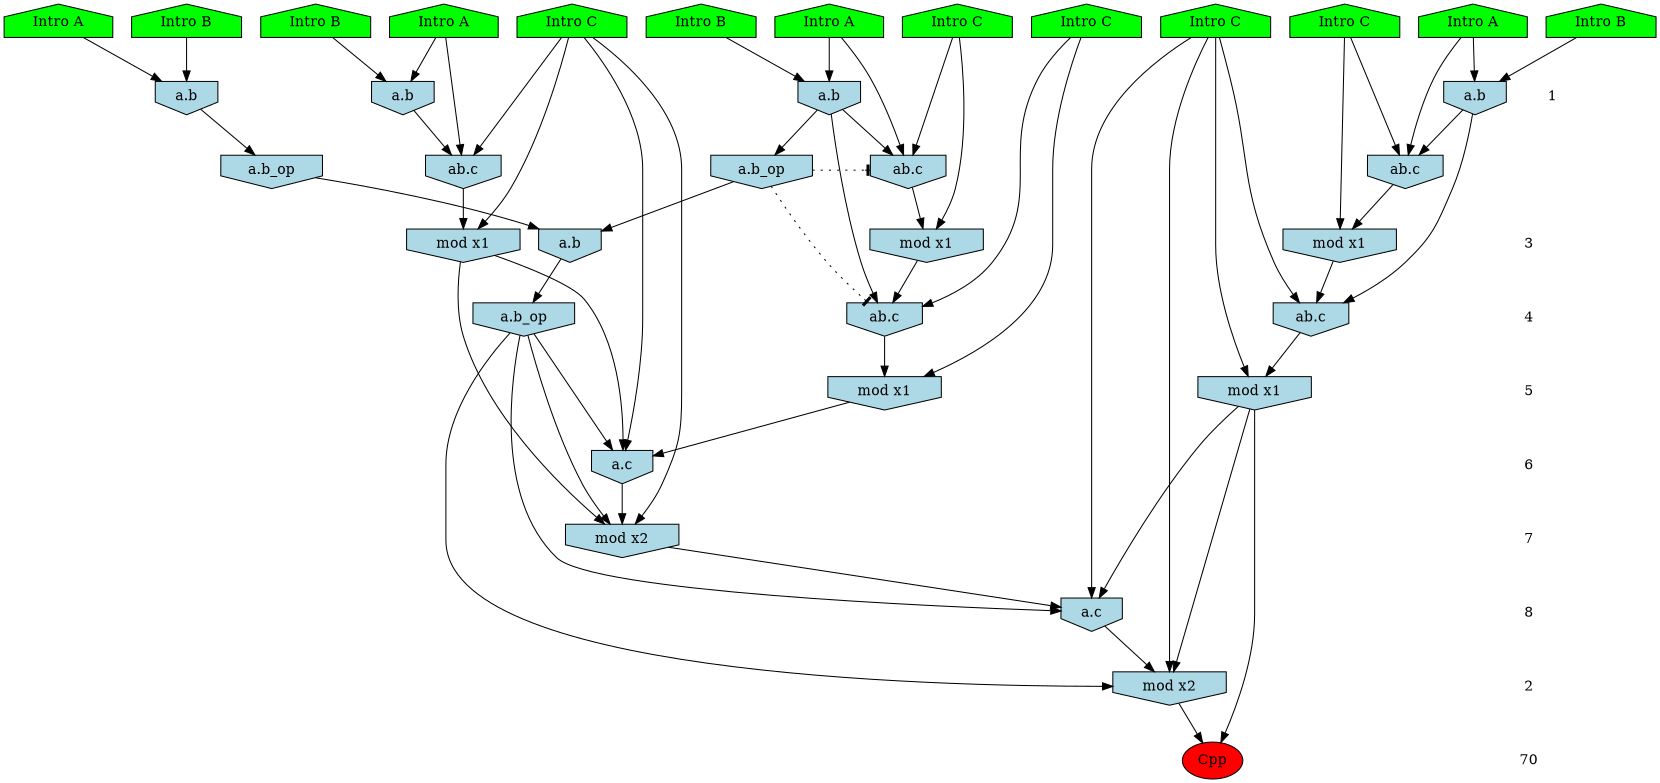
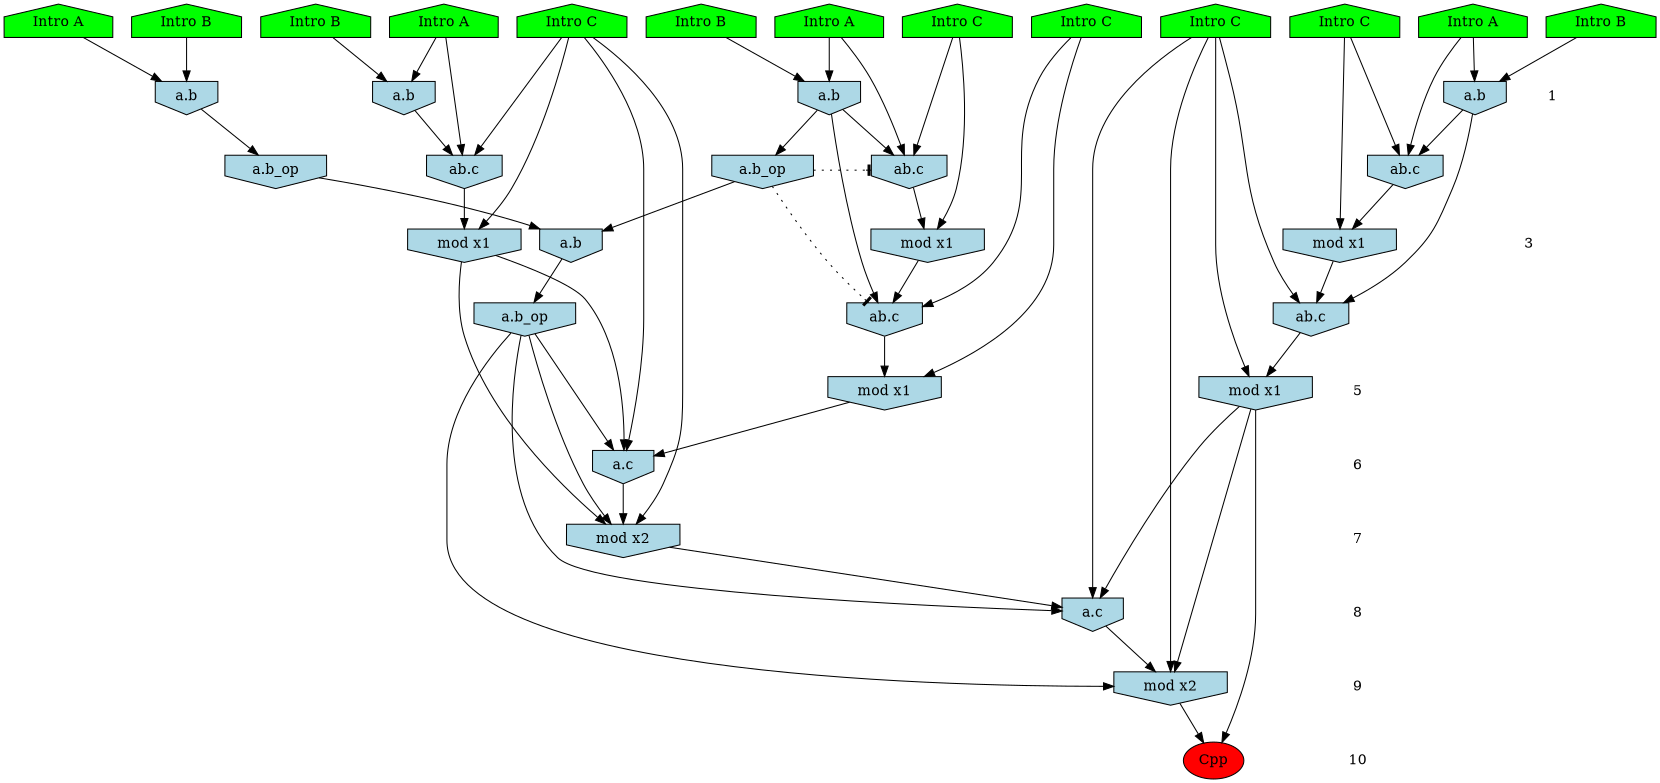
(1529, 318) -> none
(1529, 687) -> (1358, 687)
(1529, 761) -> (1358, 761)
